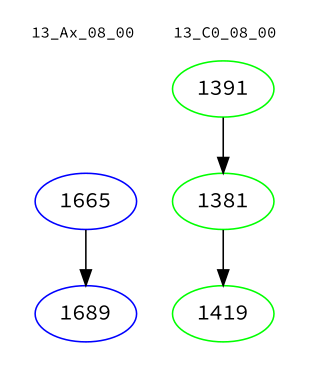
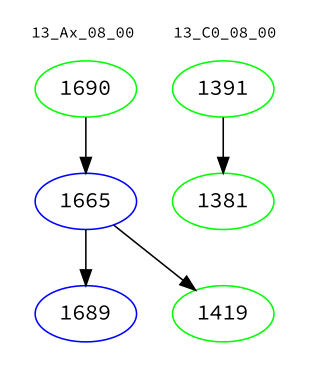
none -> (86, 89)
(223, 250) -> (138, 244)
